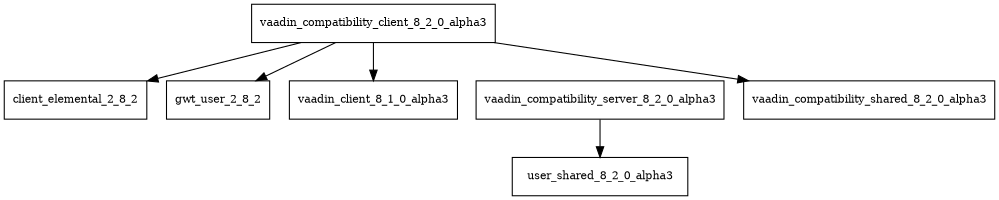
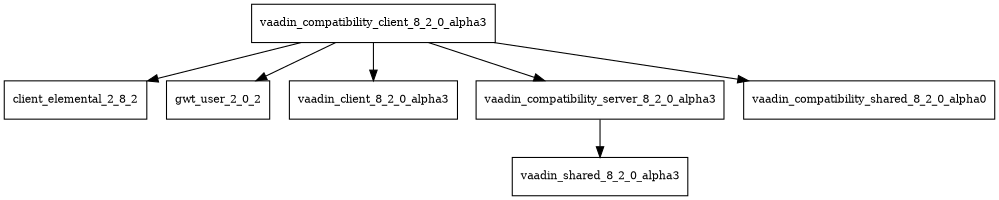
none -> (482, 60)
(218, 100) -> (218, 100)
(373, 100) -> (373, 100)
(869, 100) -> (869, 100)
(600, 177) -> (600, 177)
